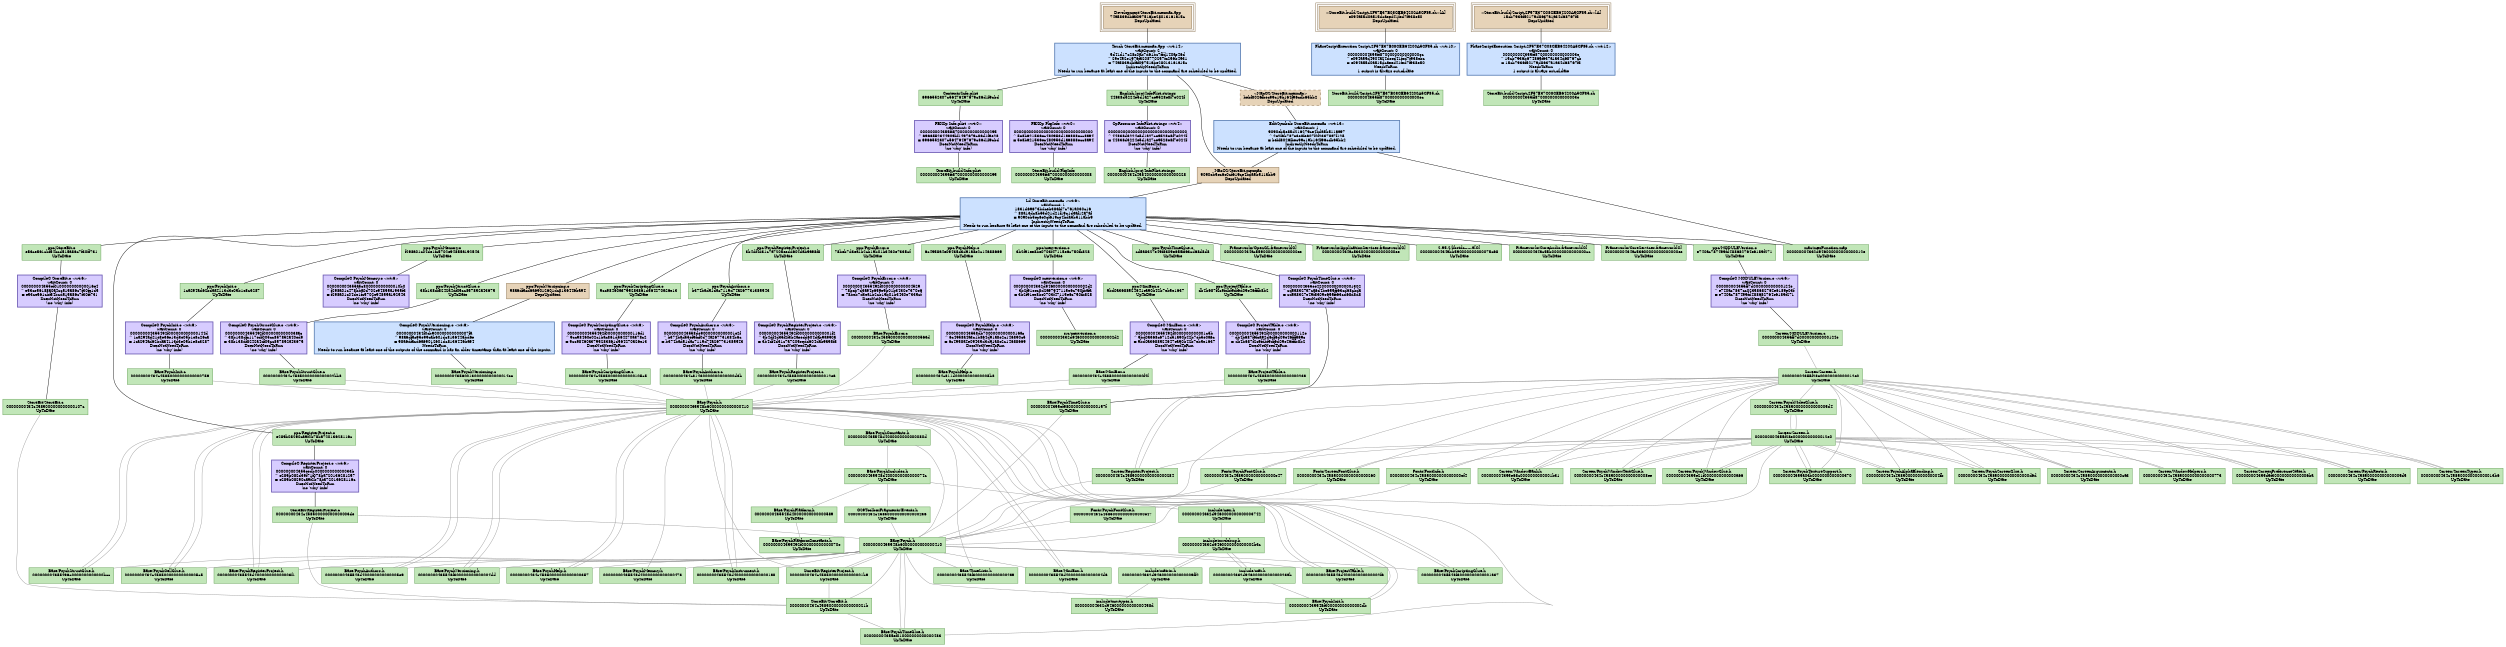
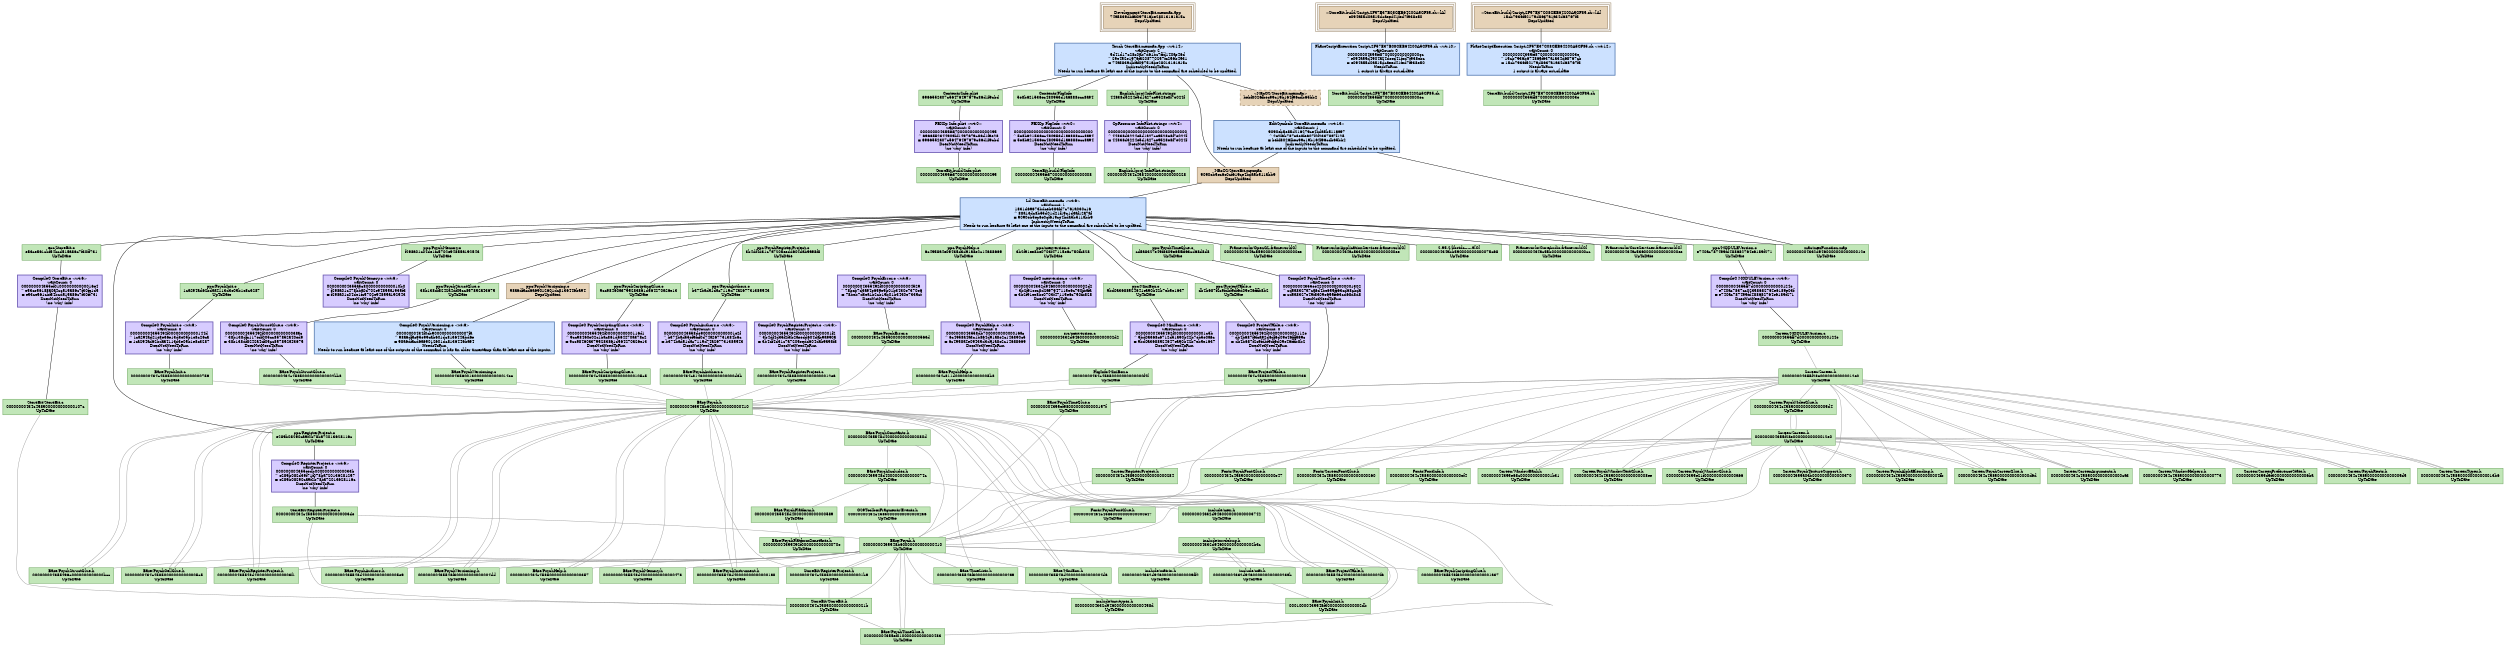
none -> (1056, 98)
(61, 252) -> (61, 252)
(873, 252) -> none
(1111, 377) -> (1111, 377)
(1222, 530) -> none
(1137, 591) -> (1091, 591)
(1328, 606) -> (1328, 606)
